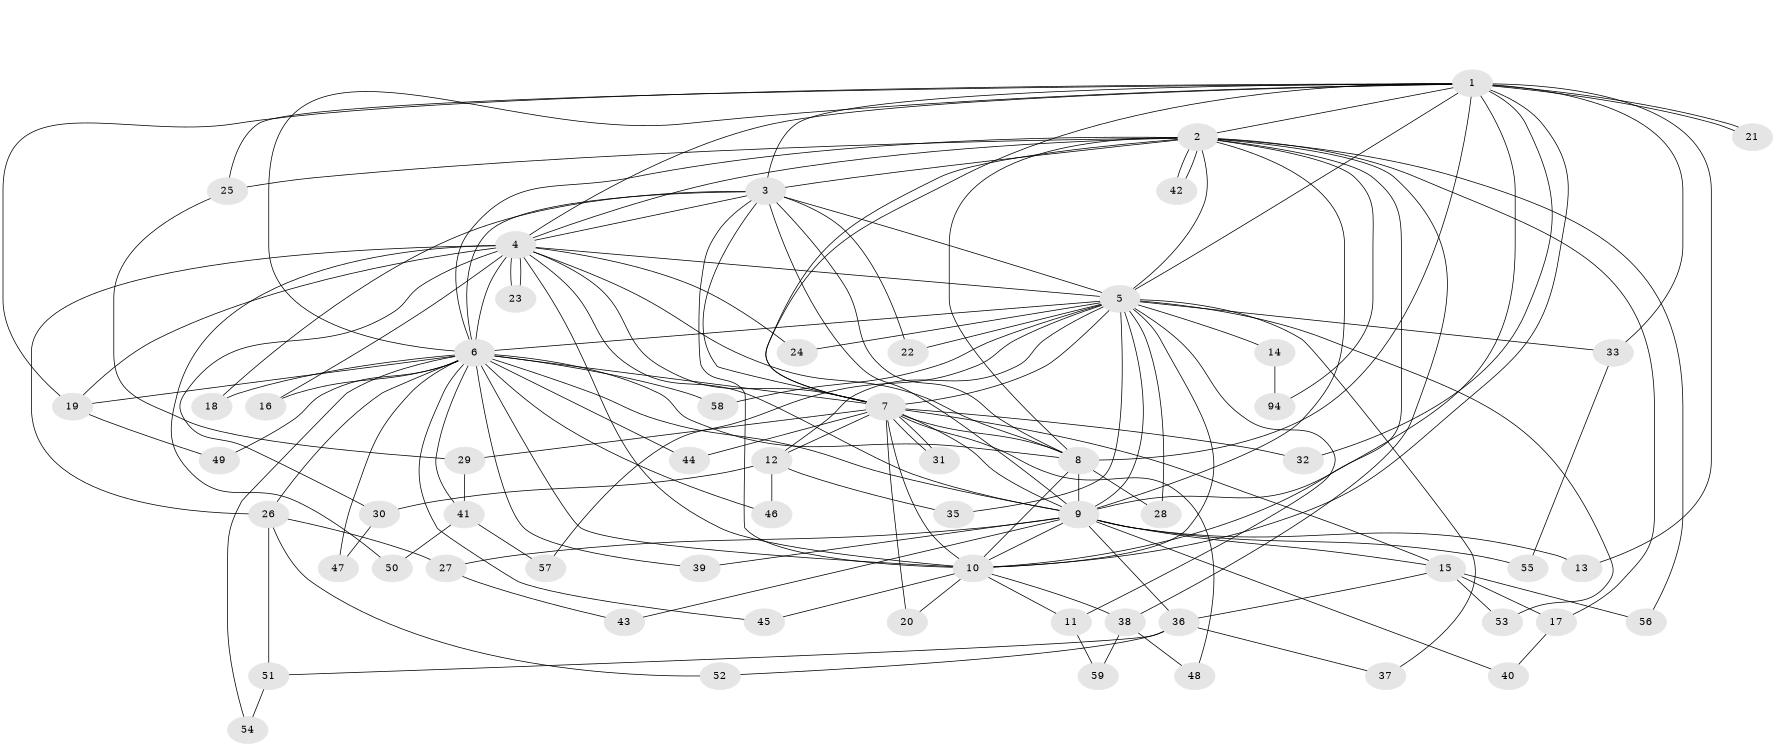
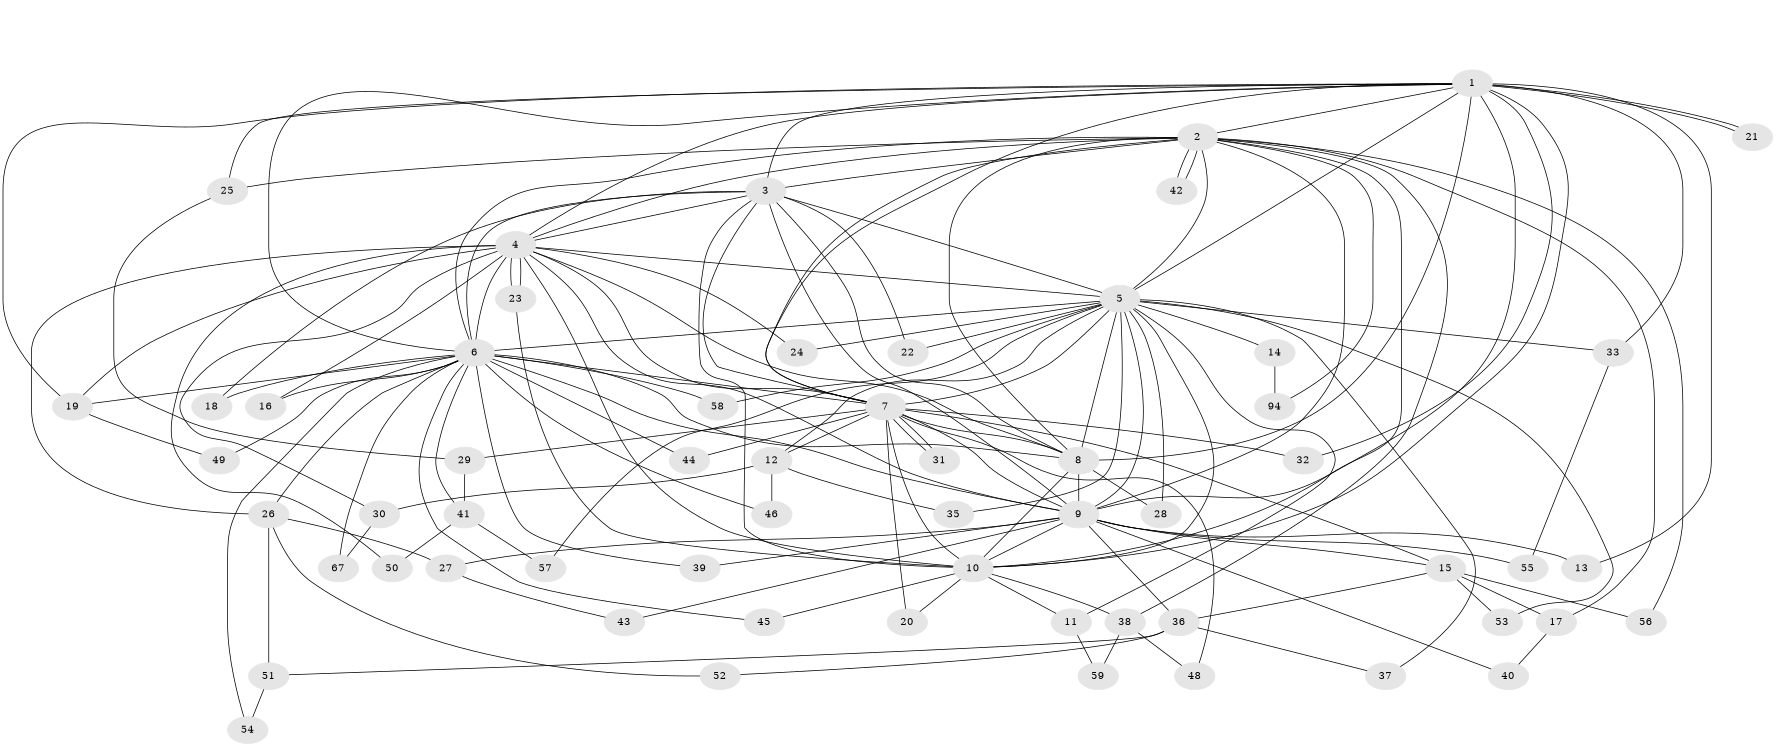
none -> (1099, 380)
(685, 547) -> (646, 539)
(338, 568) -> (338, 568)
